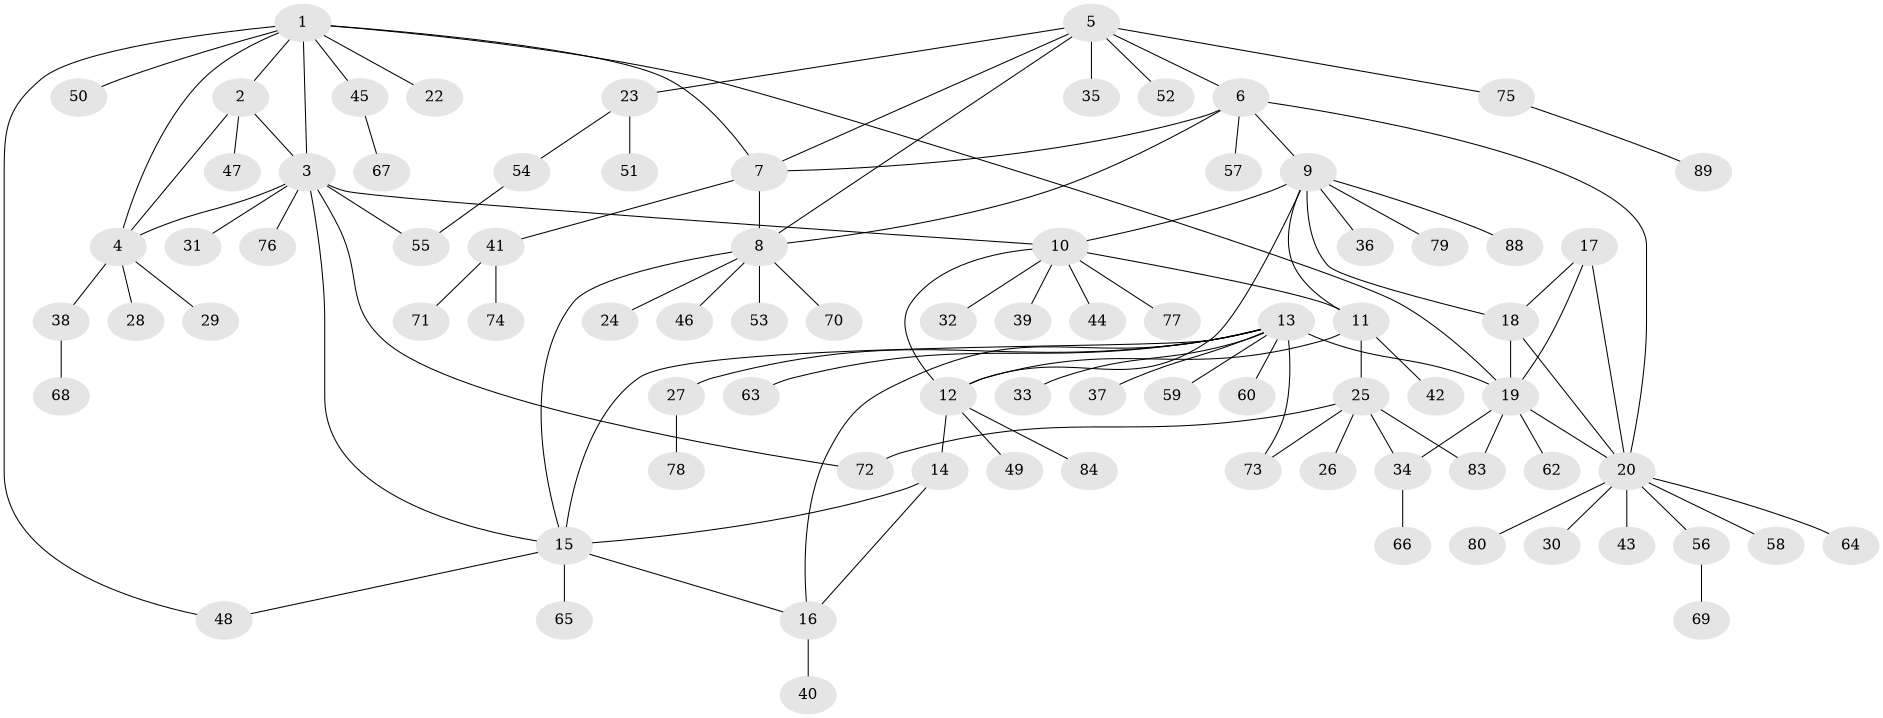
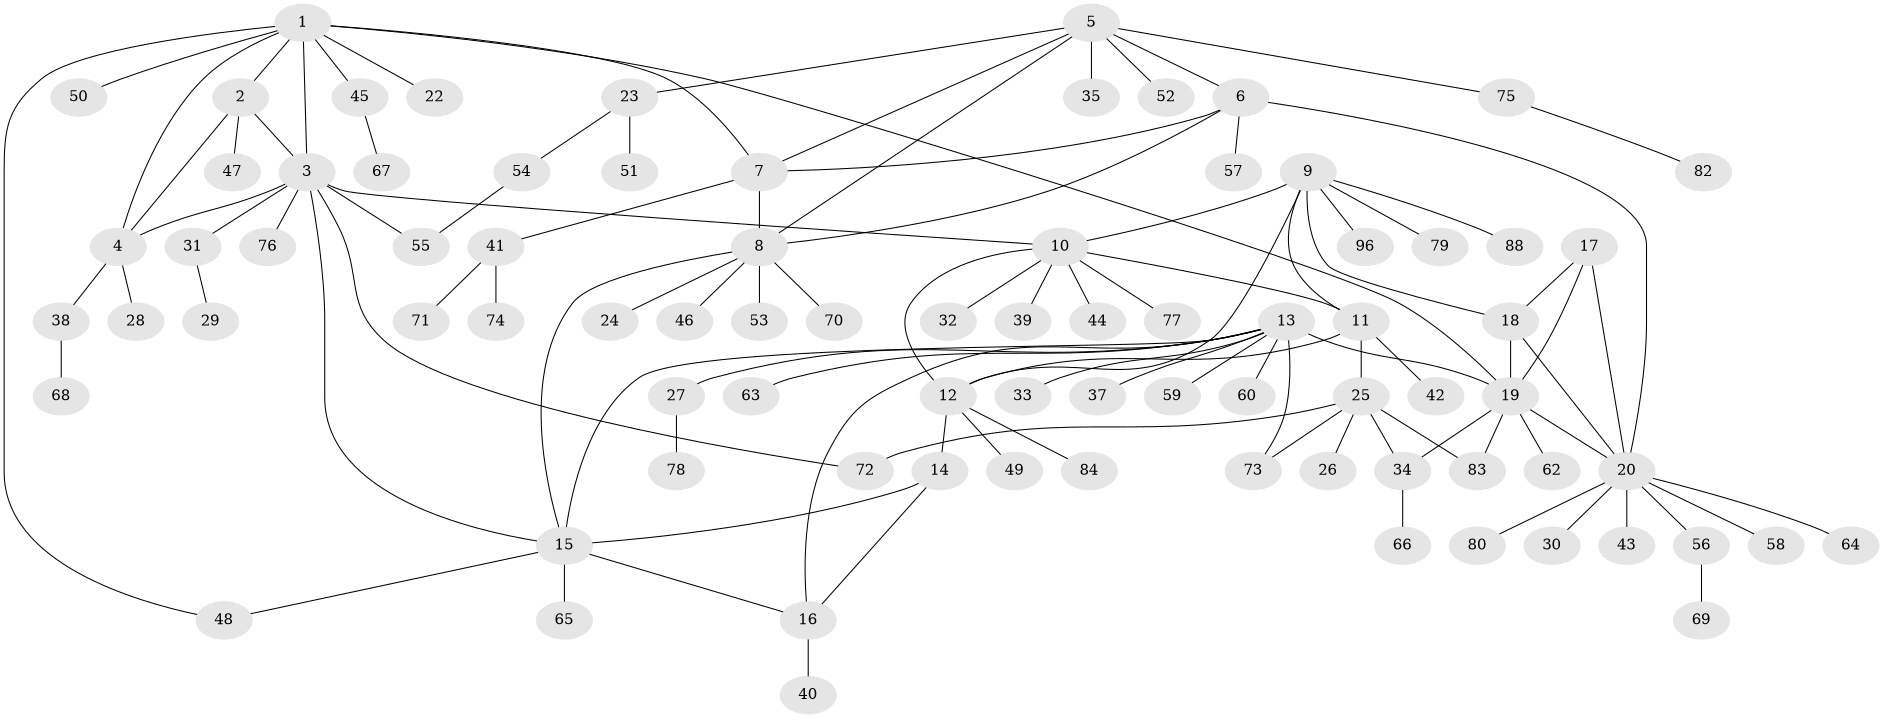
(1275, 135) -> none
(1704, 172) -> (1704, 172)
(1365, 247) -> (1365, 247)
(164, 284) -> (202, 284)
